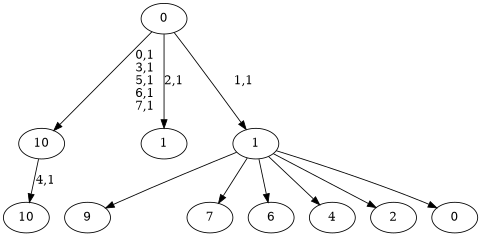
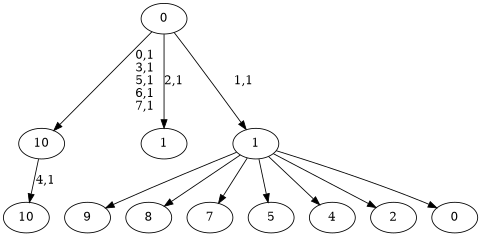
none -> (149, 218)
(271, 218) -> (271, 218)
